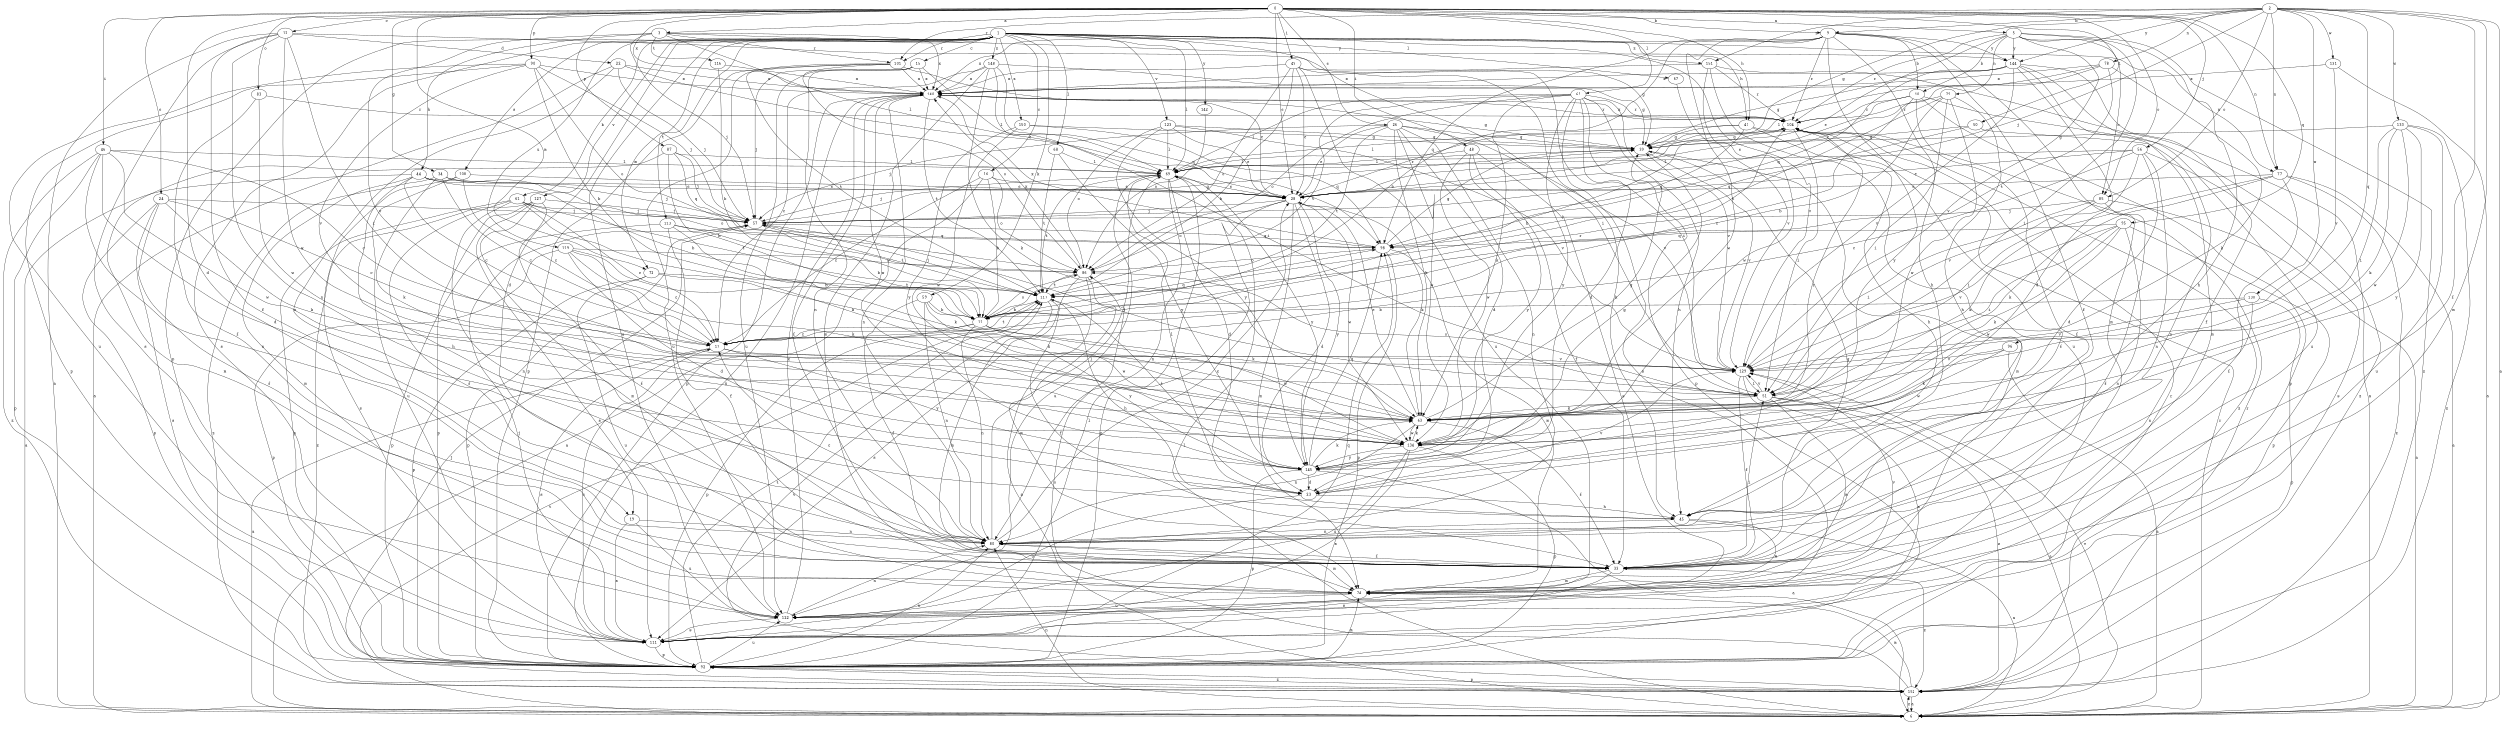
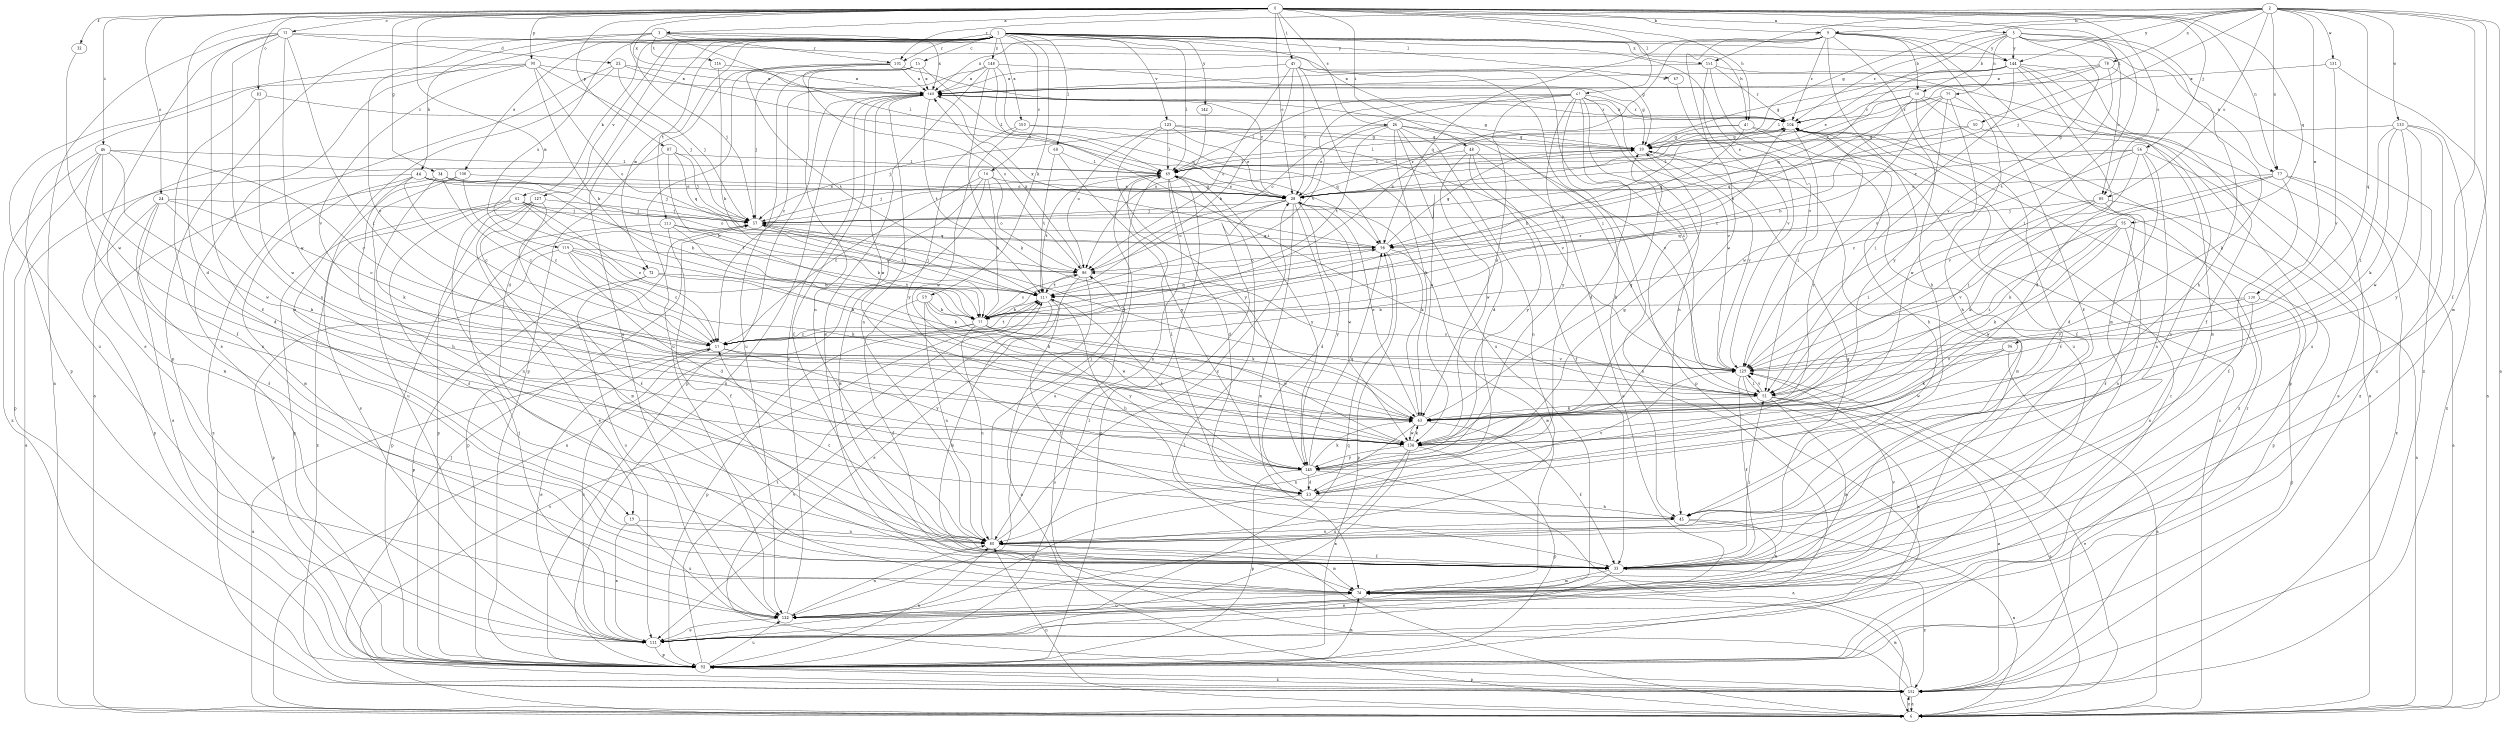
none -> (79, 48)
(1069, 497) -> (905, 510)
